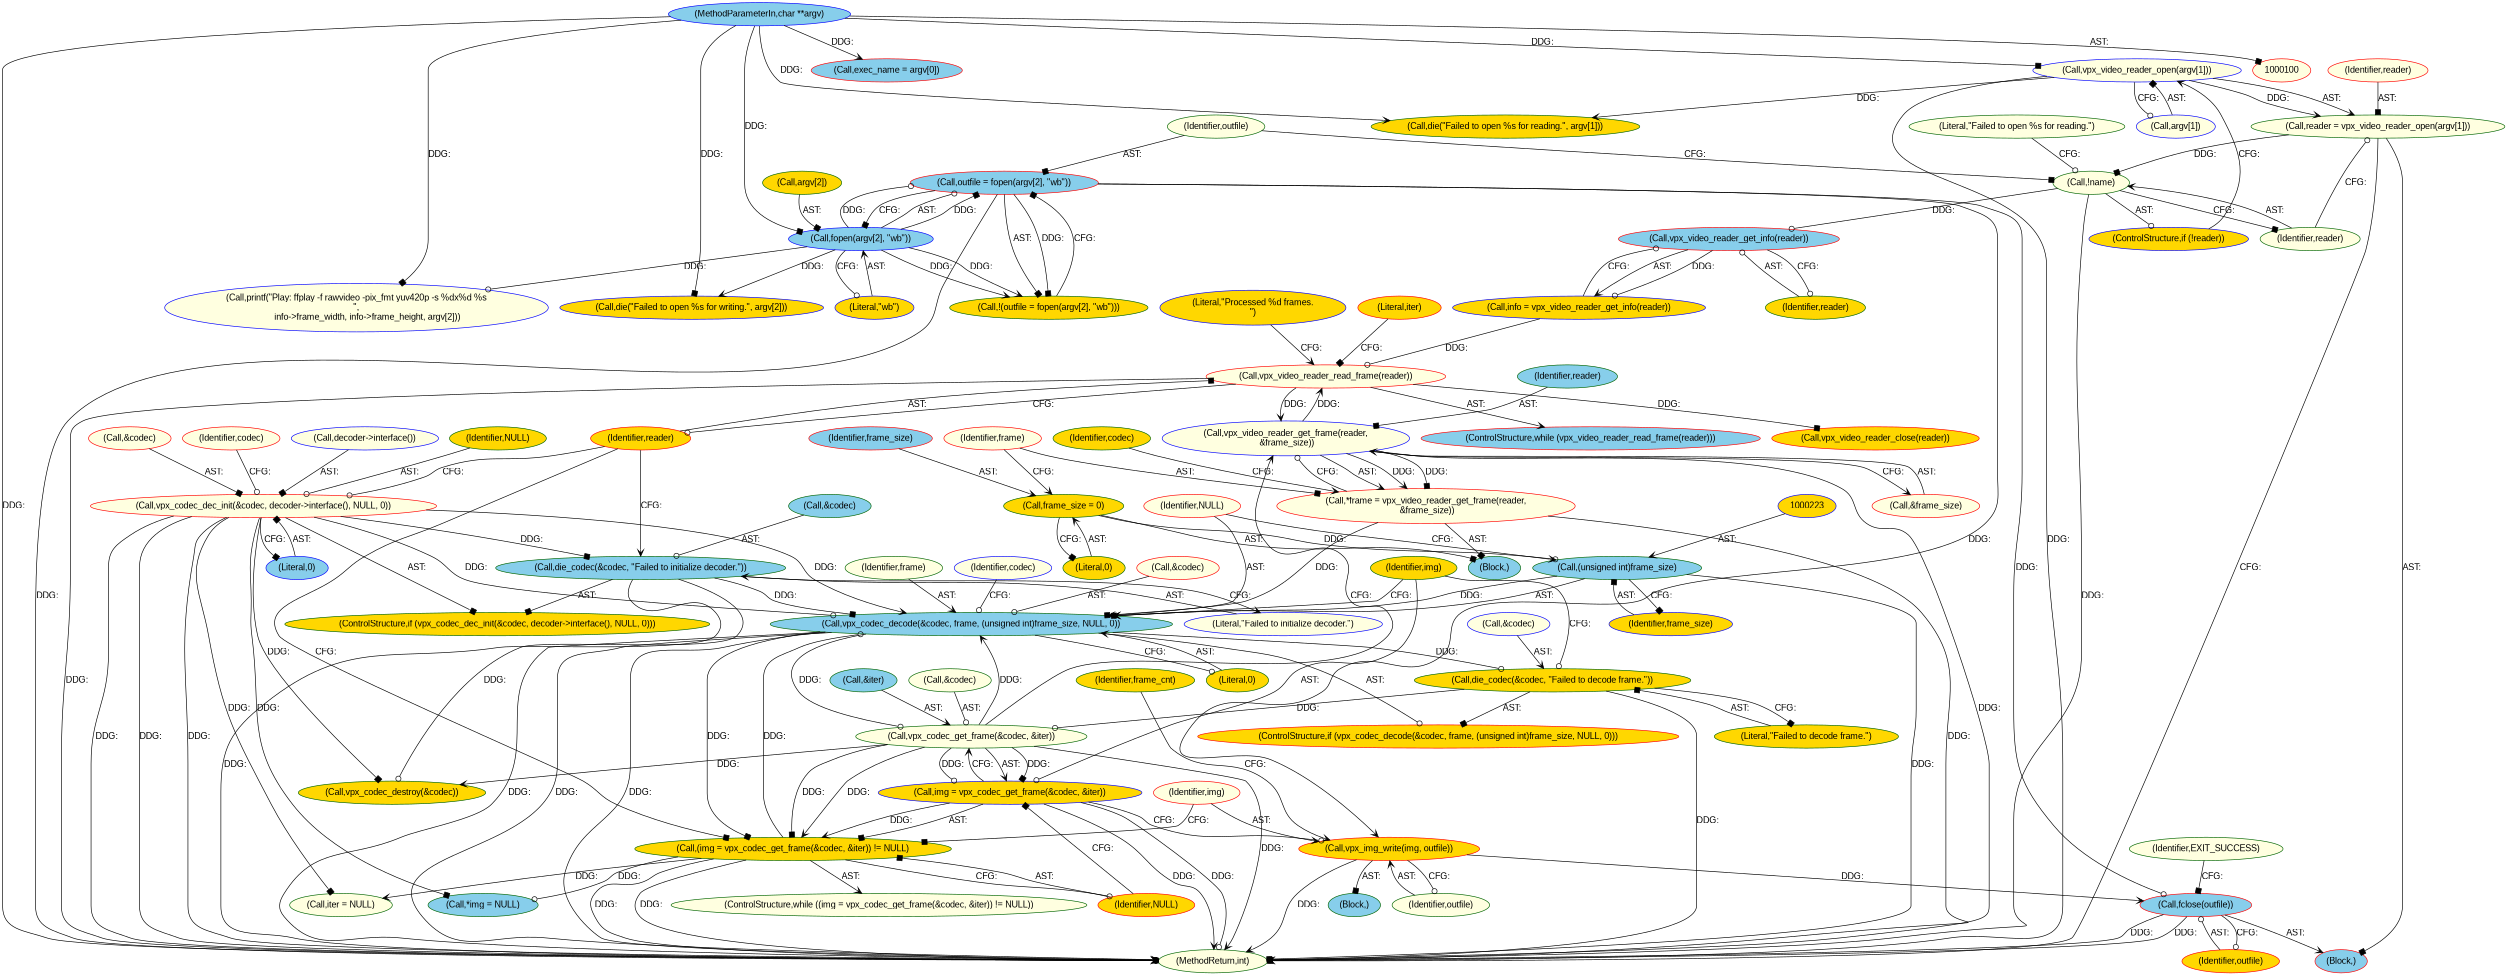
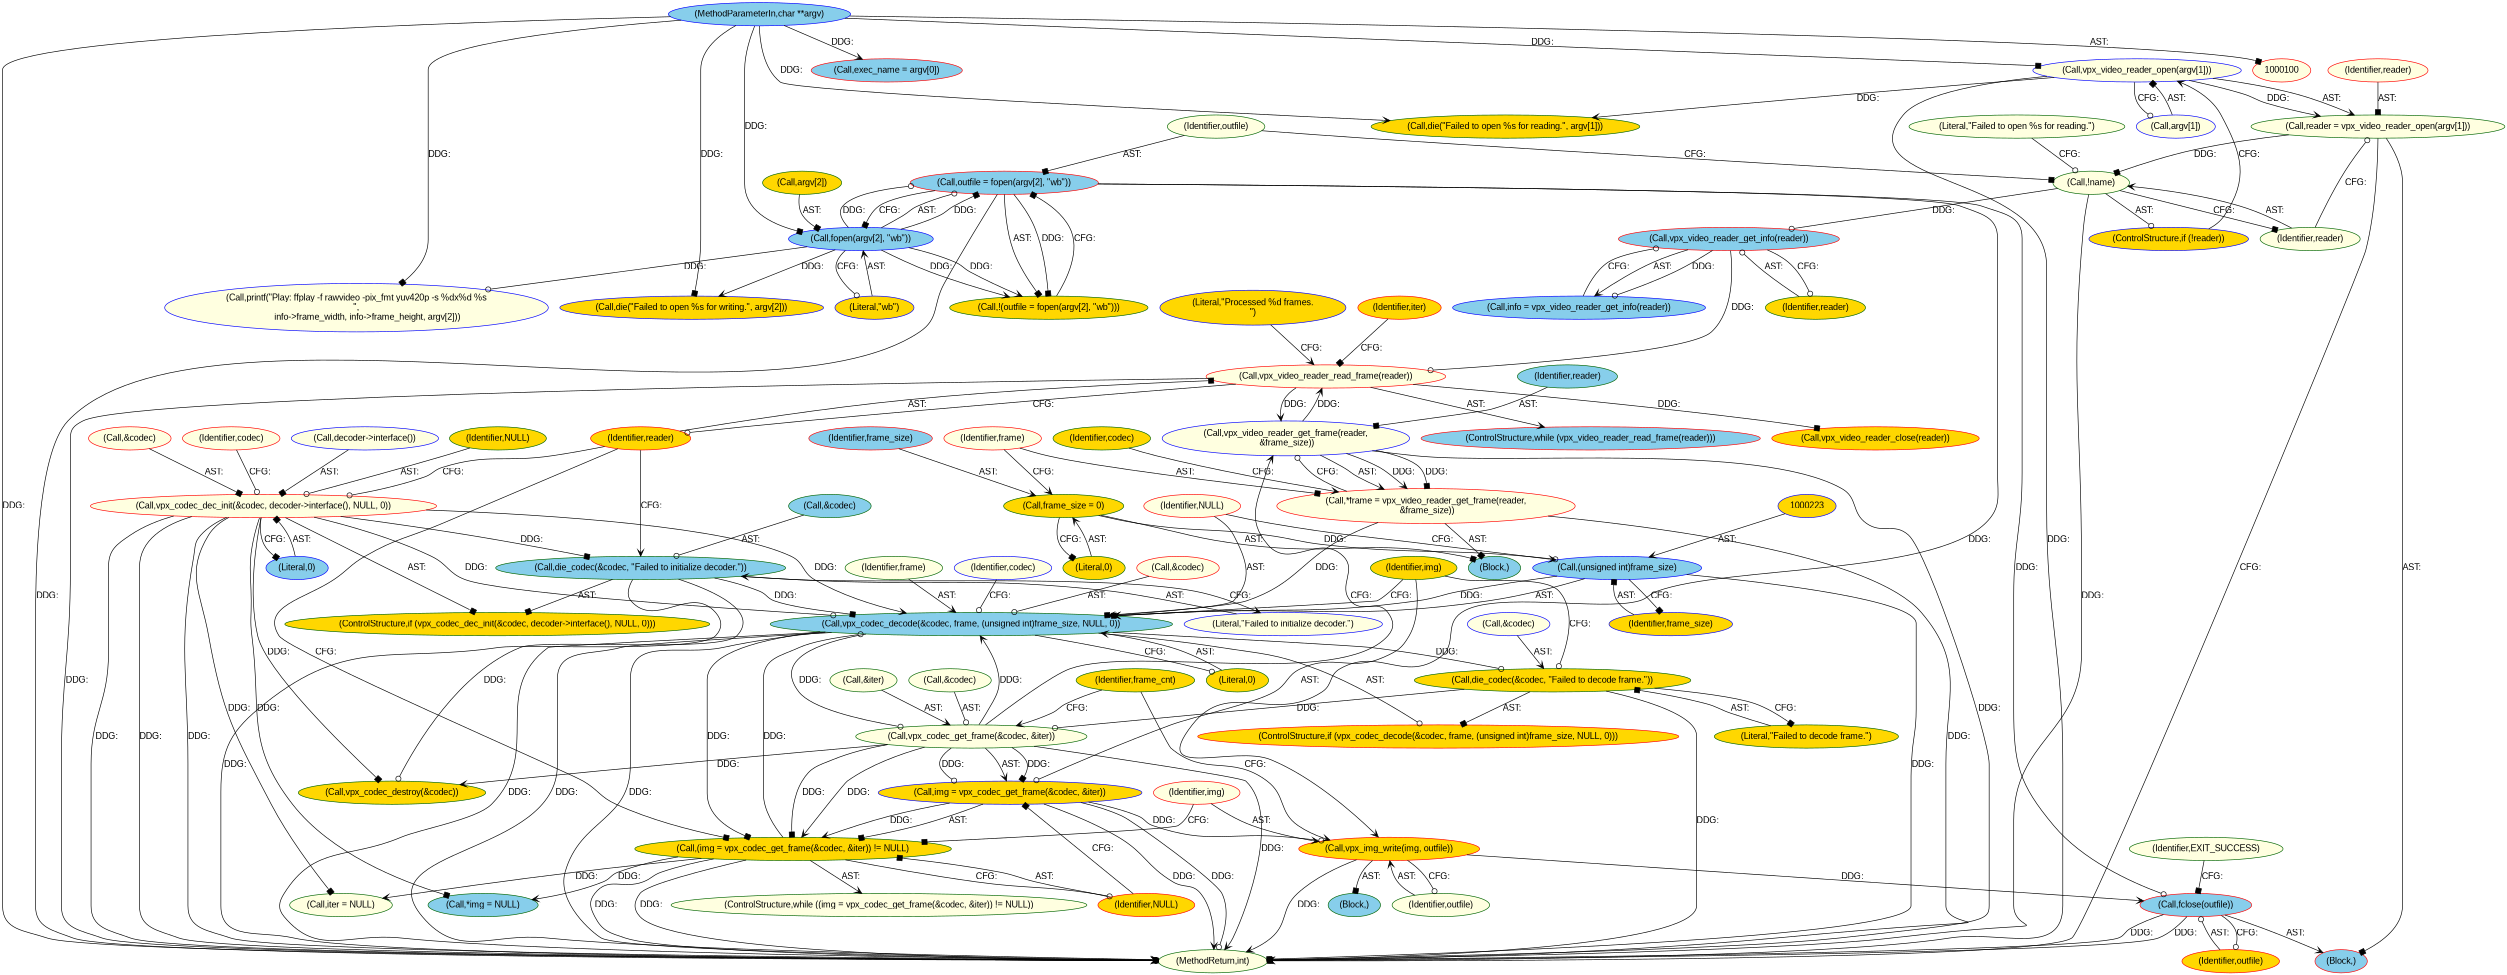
(1400, 308) -> (1400, 308)
(1579, 308) -> (1579, 308)
(1455, 341) -> (1617, 354)
(1926, 506) -> none
(1617, 568) -> (1617, 568)
(863, 680) -> (863, 680)
(972, 770) -> (1062, 706)
(1165, 821) -> (1165, 821)
(608, 879) -> (608, 879)
